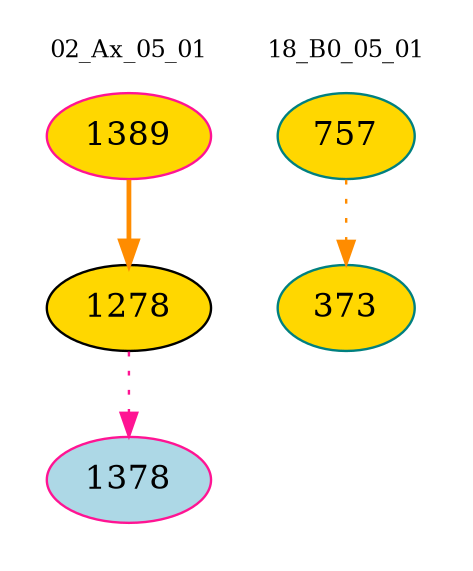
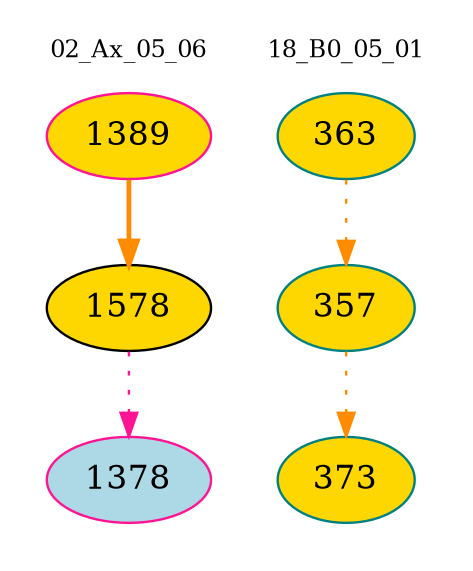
(129, 51) -> (129, 51)
(346, 136) -> (346, 308)
none -> (346, 136)
(129, 308) -> (129, 308)
